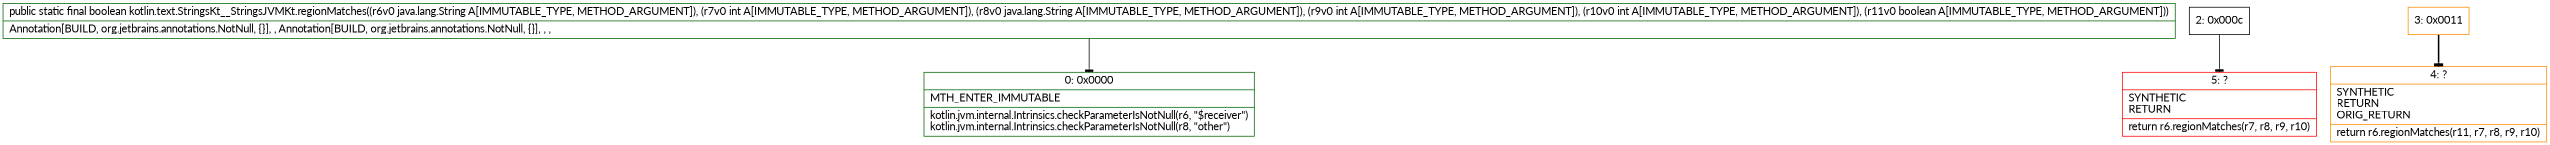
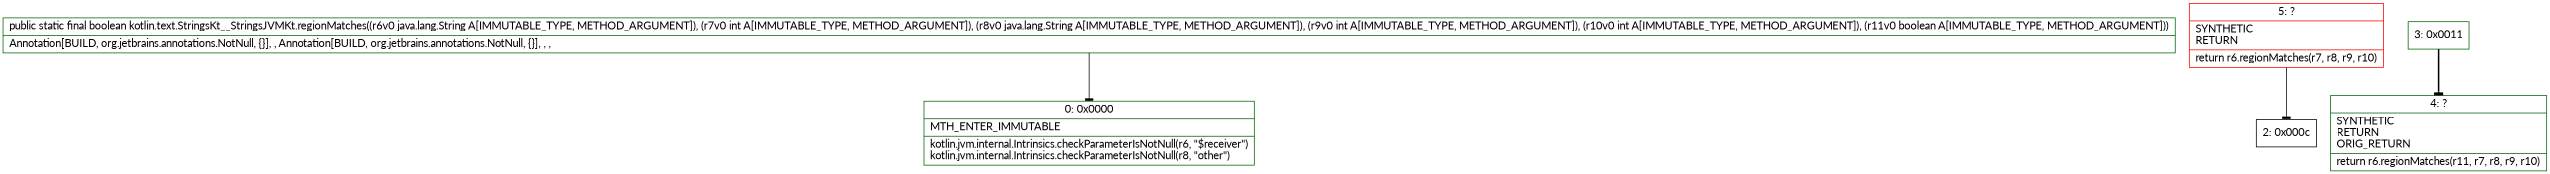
(2439, 21) -> (2439, 35)
(2219, 51) -> (2286, 91)
(2439, 104) -> (2439, 133)
